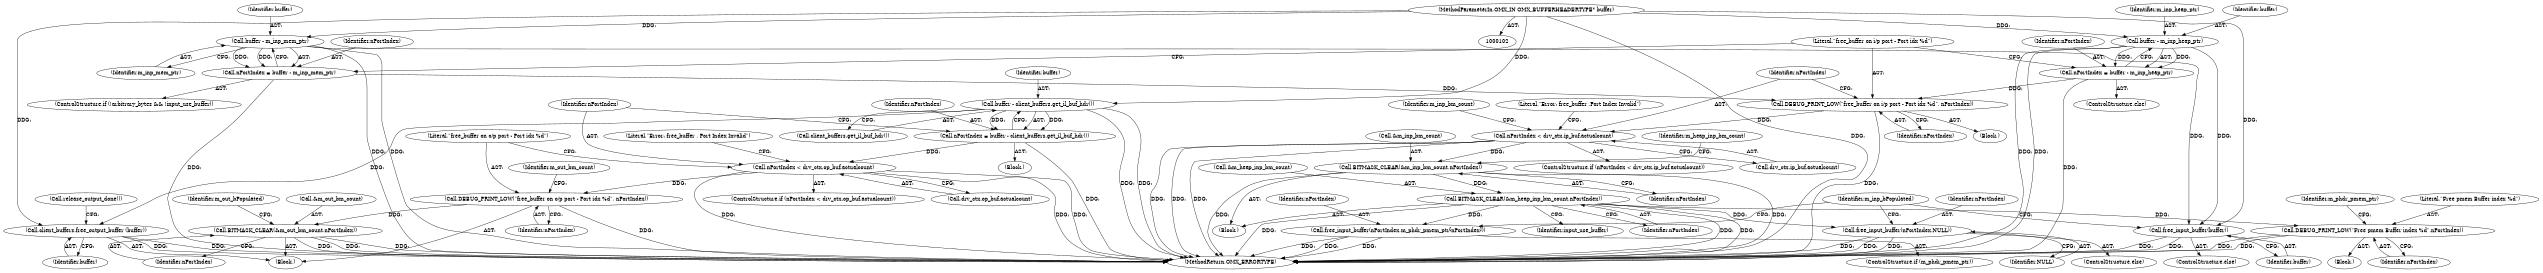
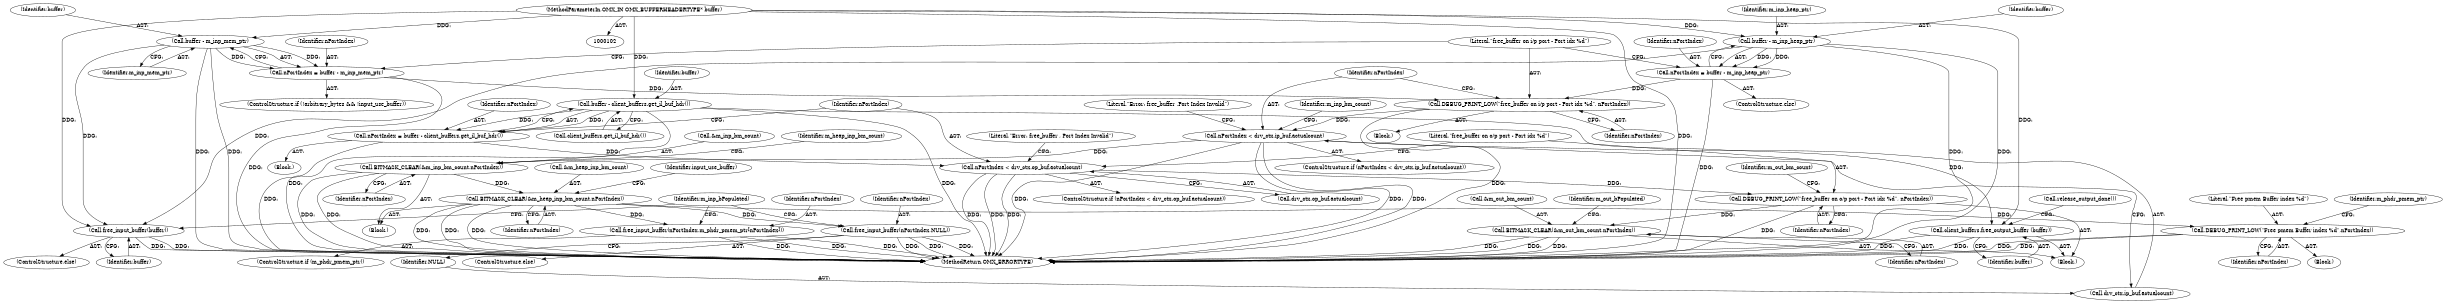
(1547, 214) -> (627, 183)
(2042, 236) -> (1258, 287)
